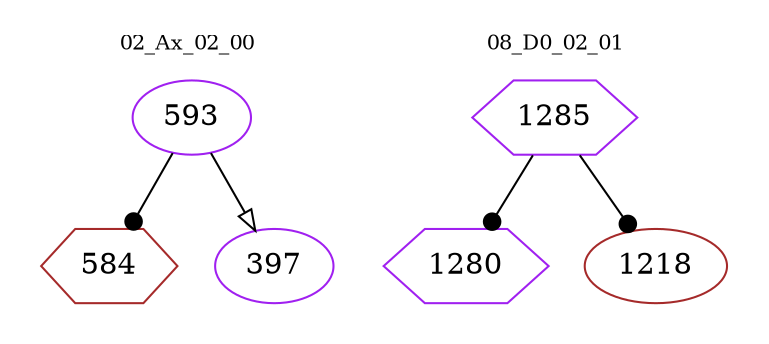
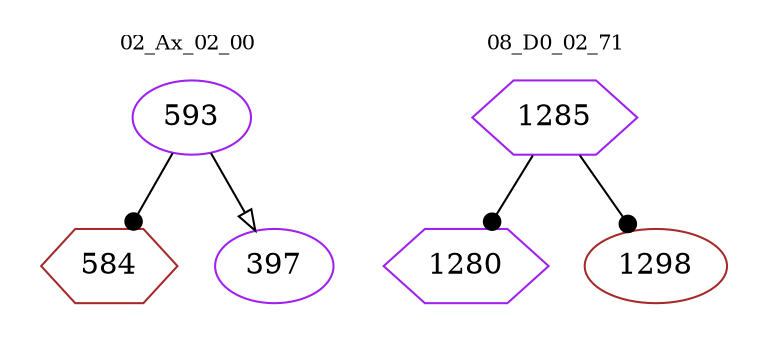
(556, 44) -> (556, 44)
(656, 266) -> (656, 266)
